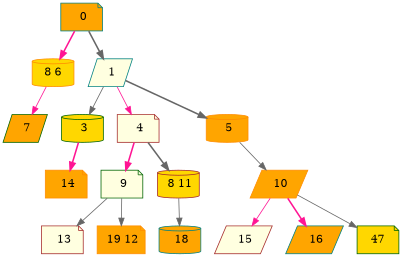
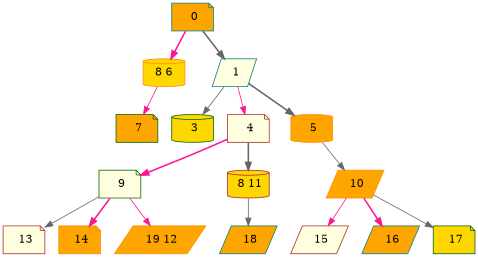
(25, 128) -> (137, 128)
(75, 153) -> (102, 209)
(122, 208) -> (138, 209)
(121, 240) -> (160, 240)
(180, 240) -> (248, 240)
(378, 240) -> (454, 240)
